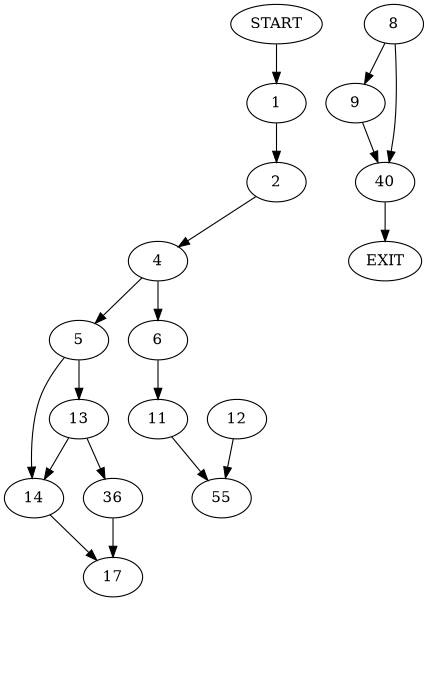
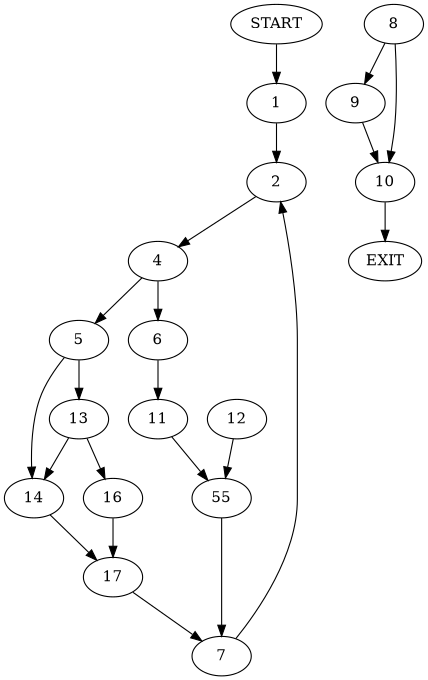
(385, 182) -> (385, 182)
(113, 498) -> (113, 498)
none -> (222, 656)
